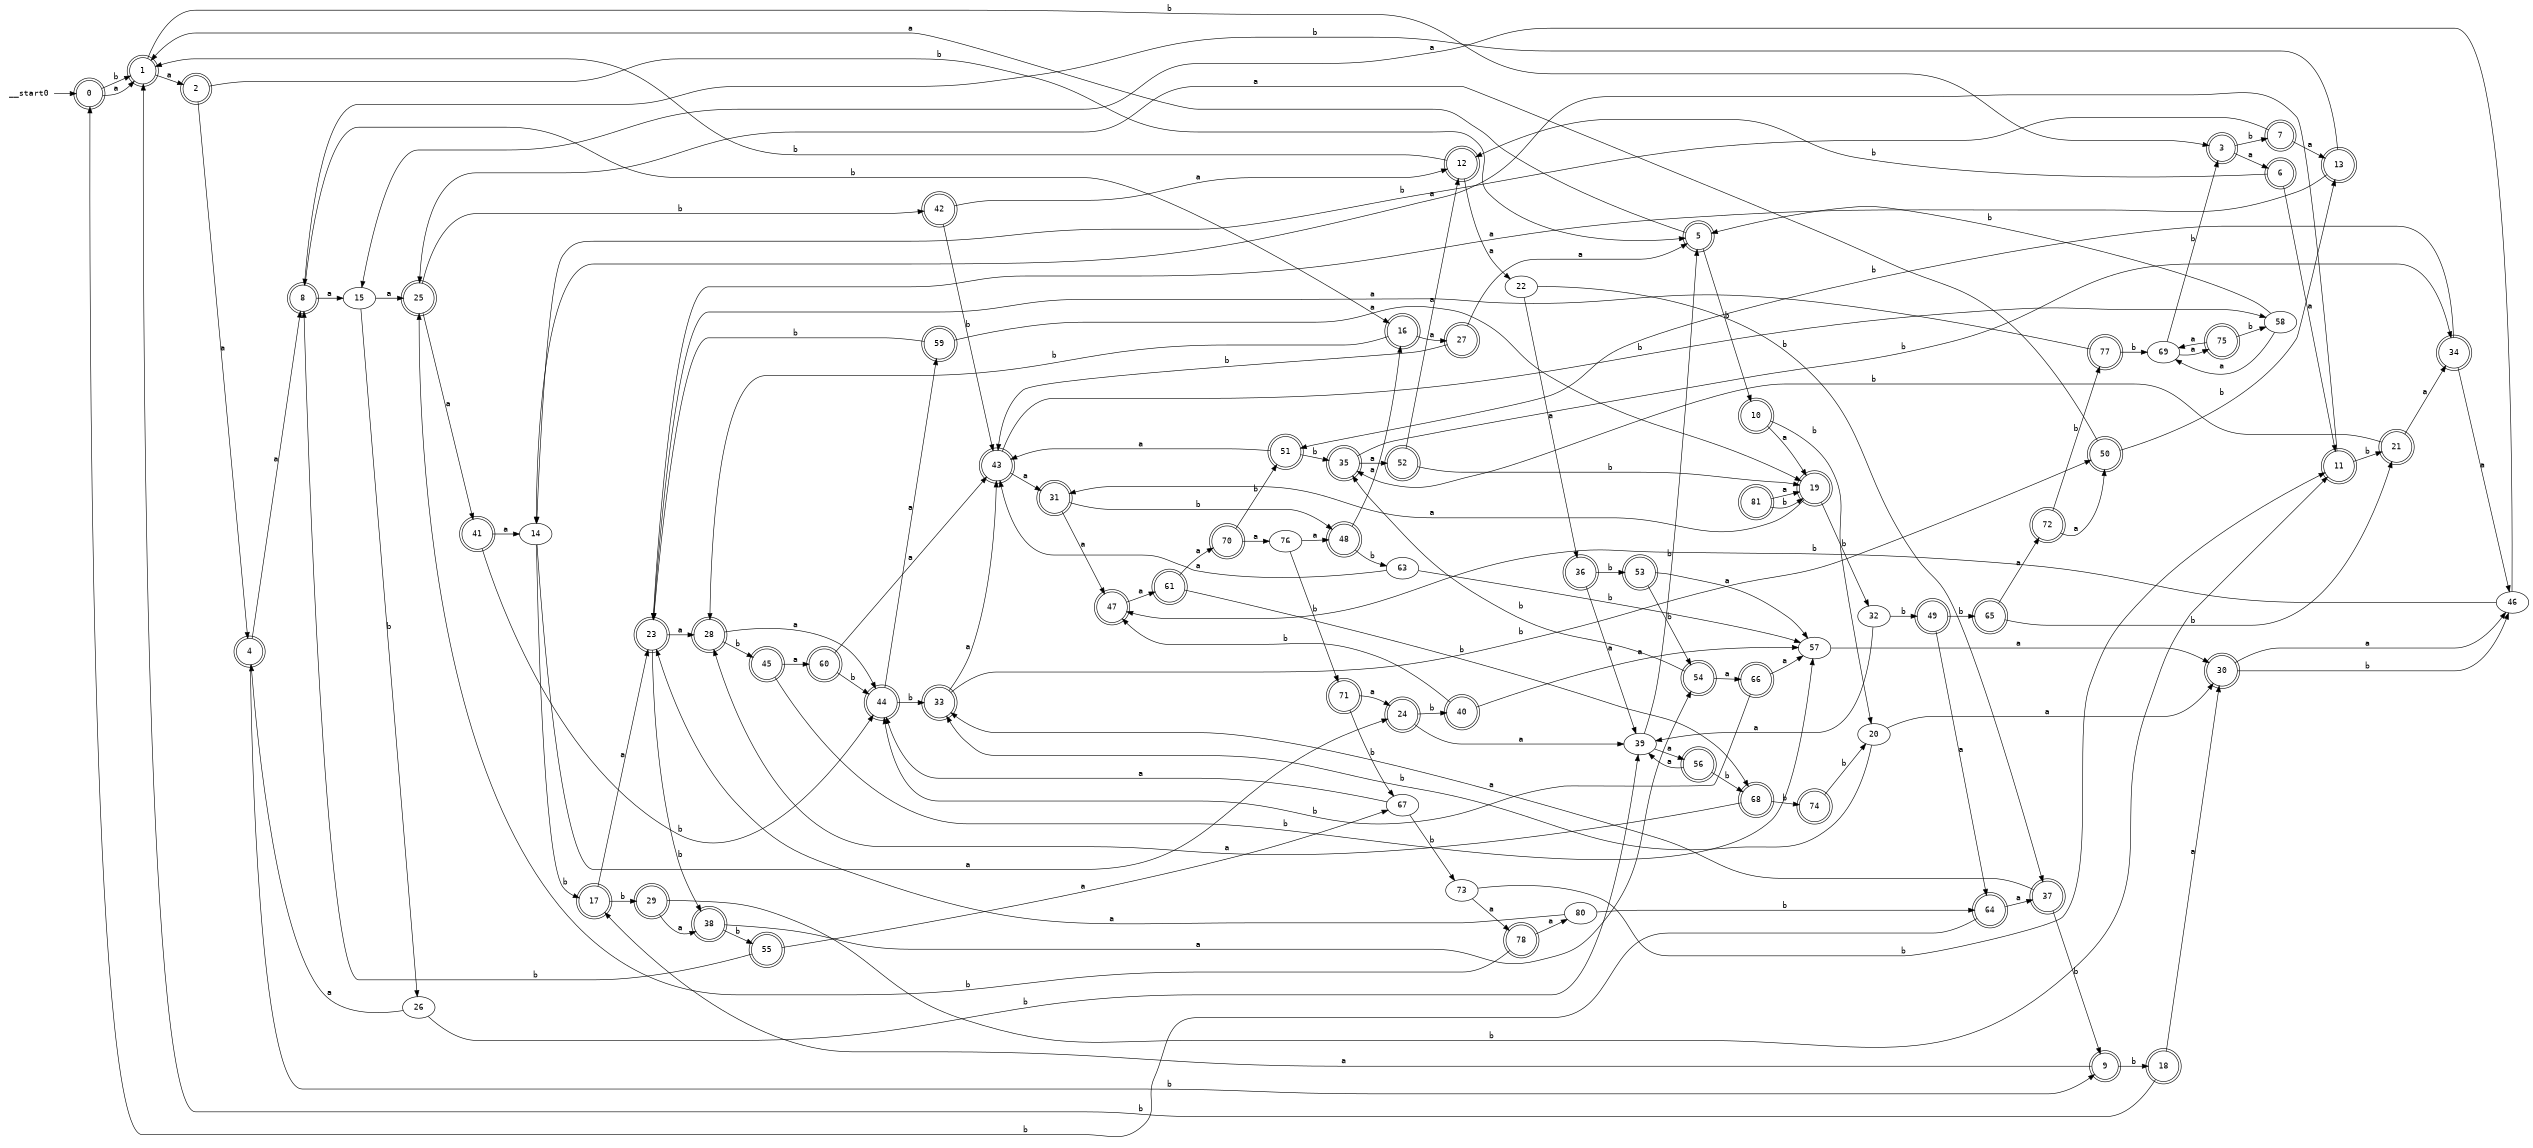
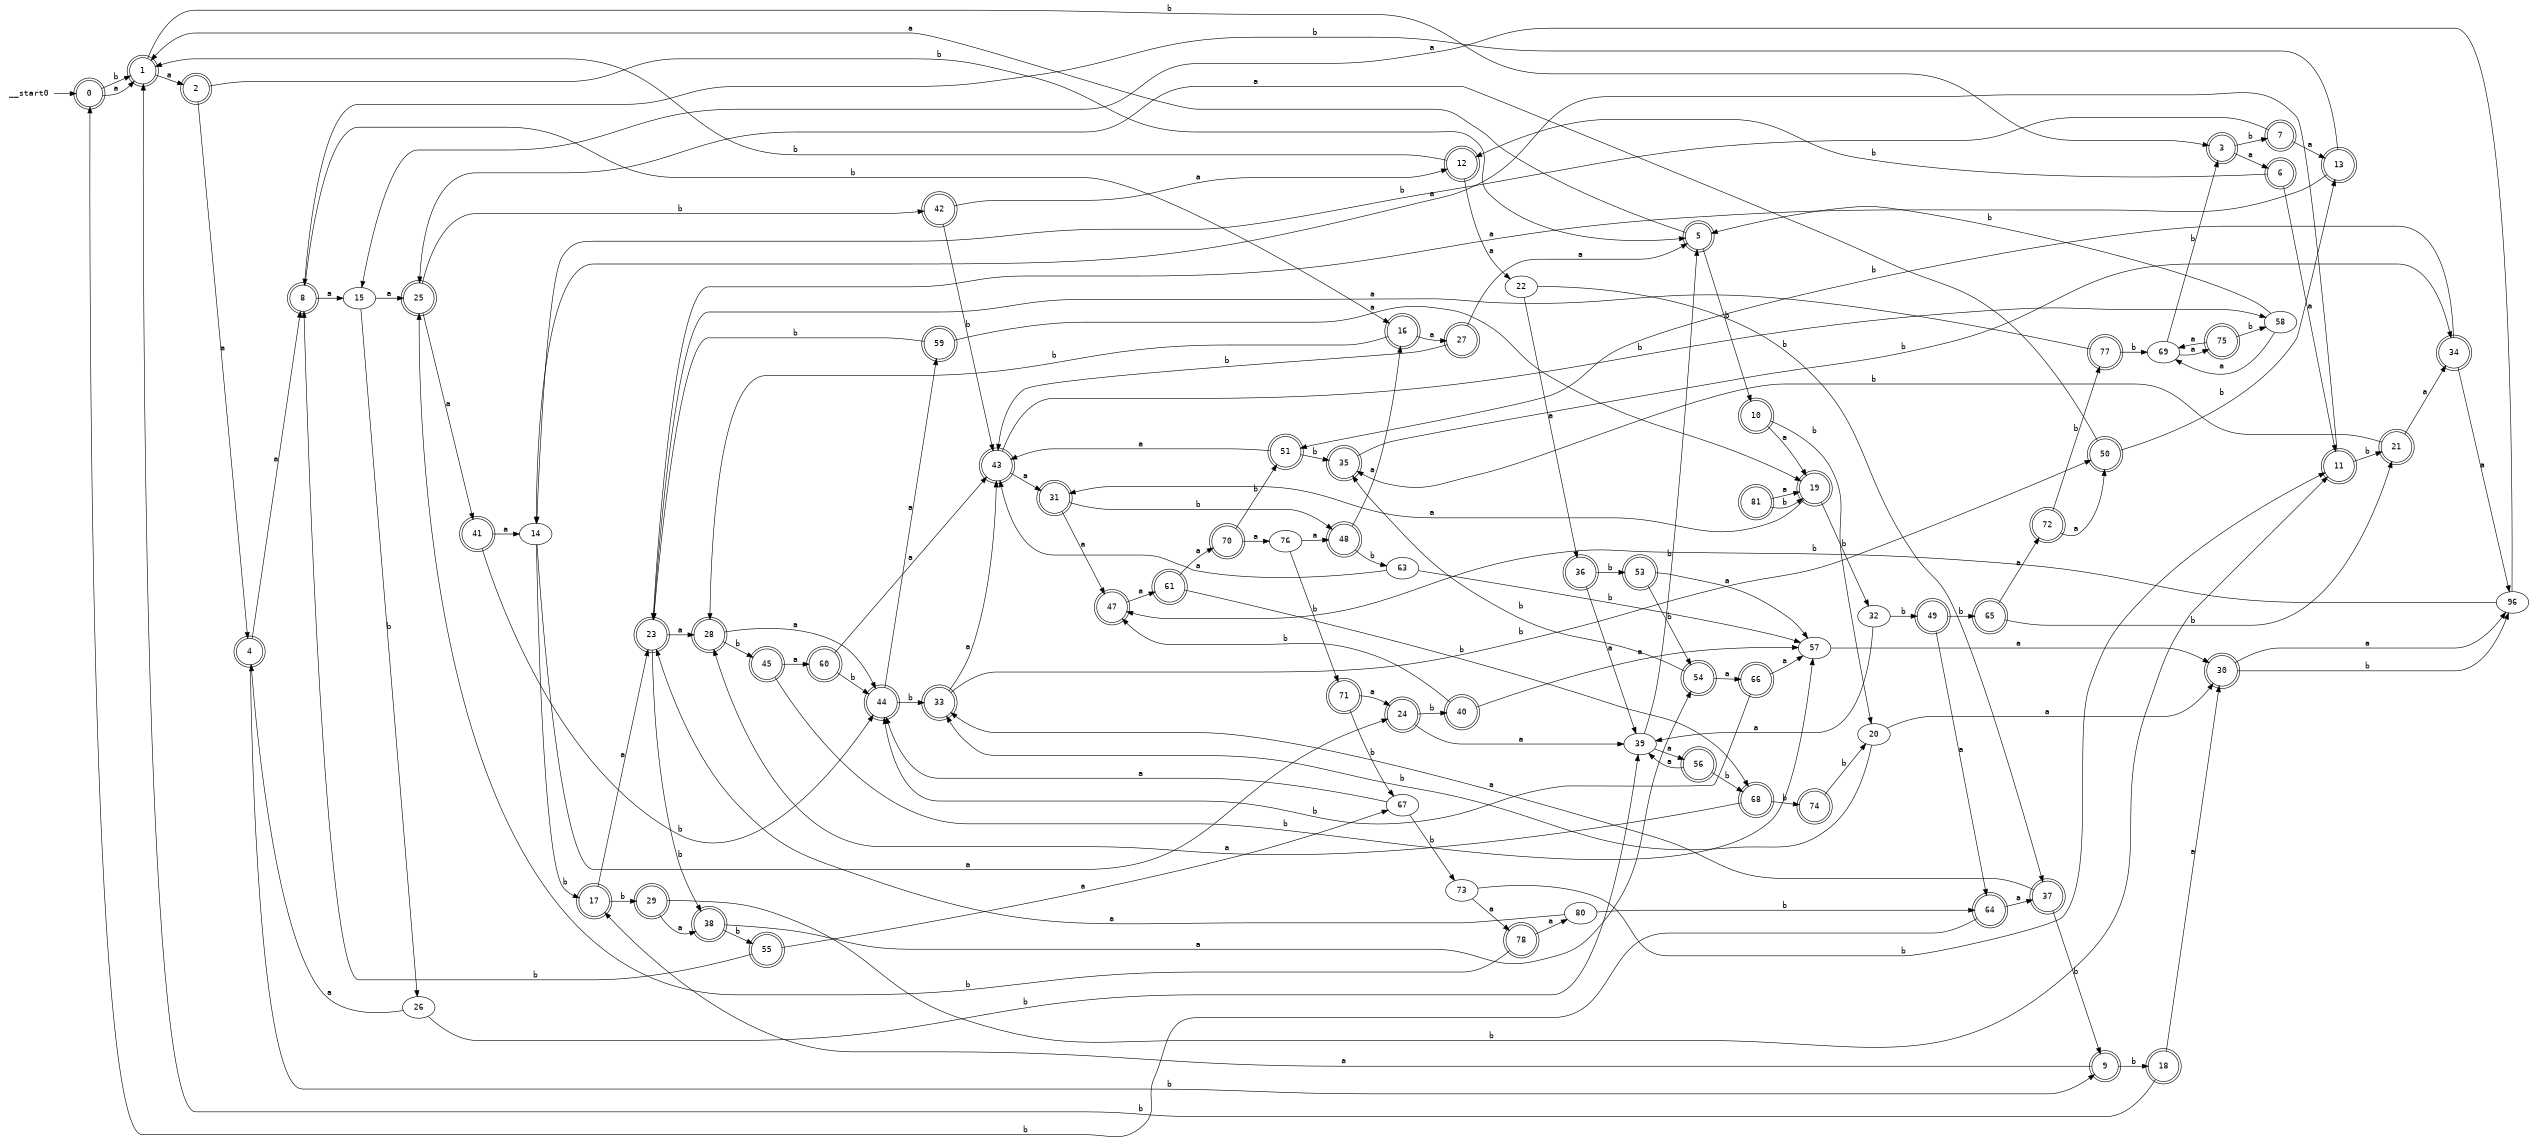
(1403, 463) -> none
(2513, 602) -> (2513, 602)
